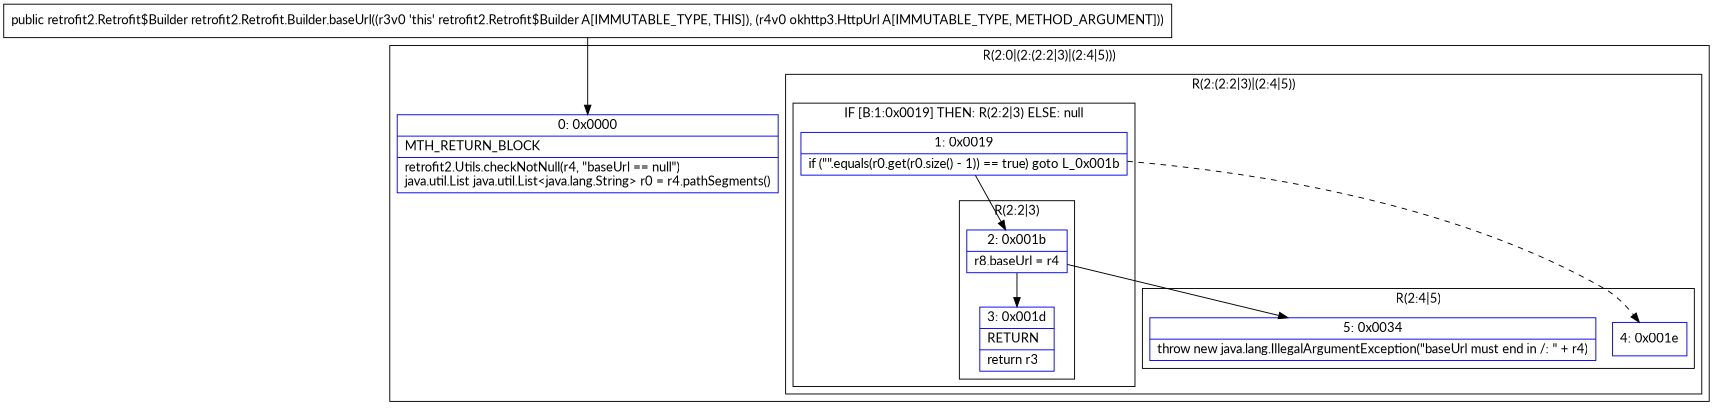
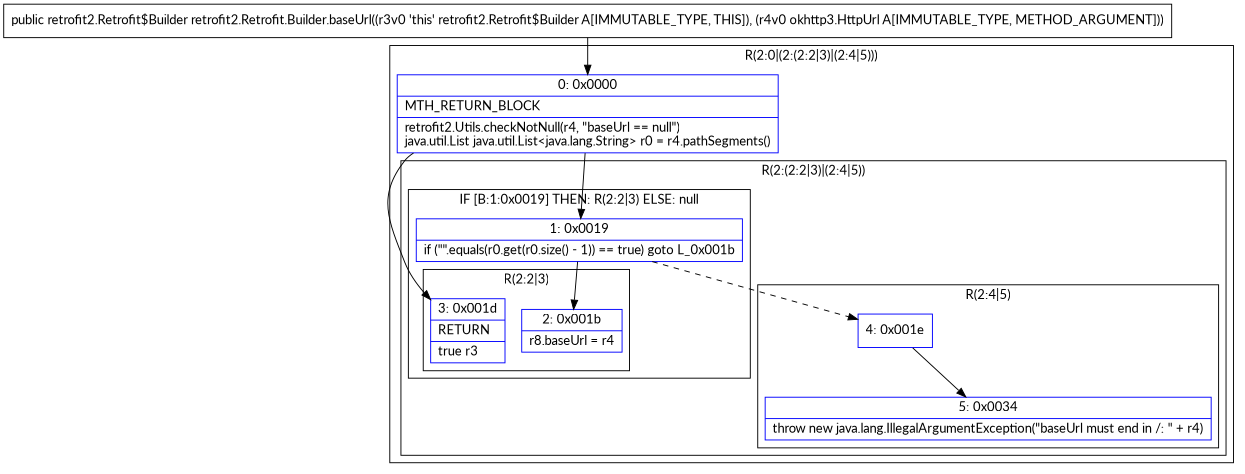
none -> (583, 181)
(1017, 285) -> (391, 223)
(1194, 295) -> (936, 369)
(1013, 360) -> (458, 352)
